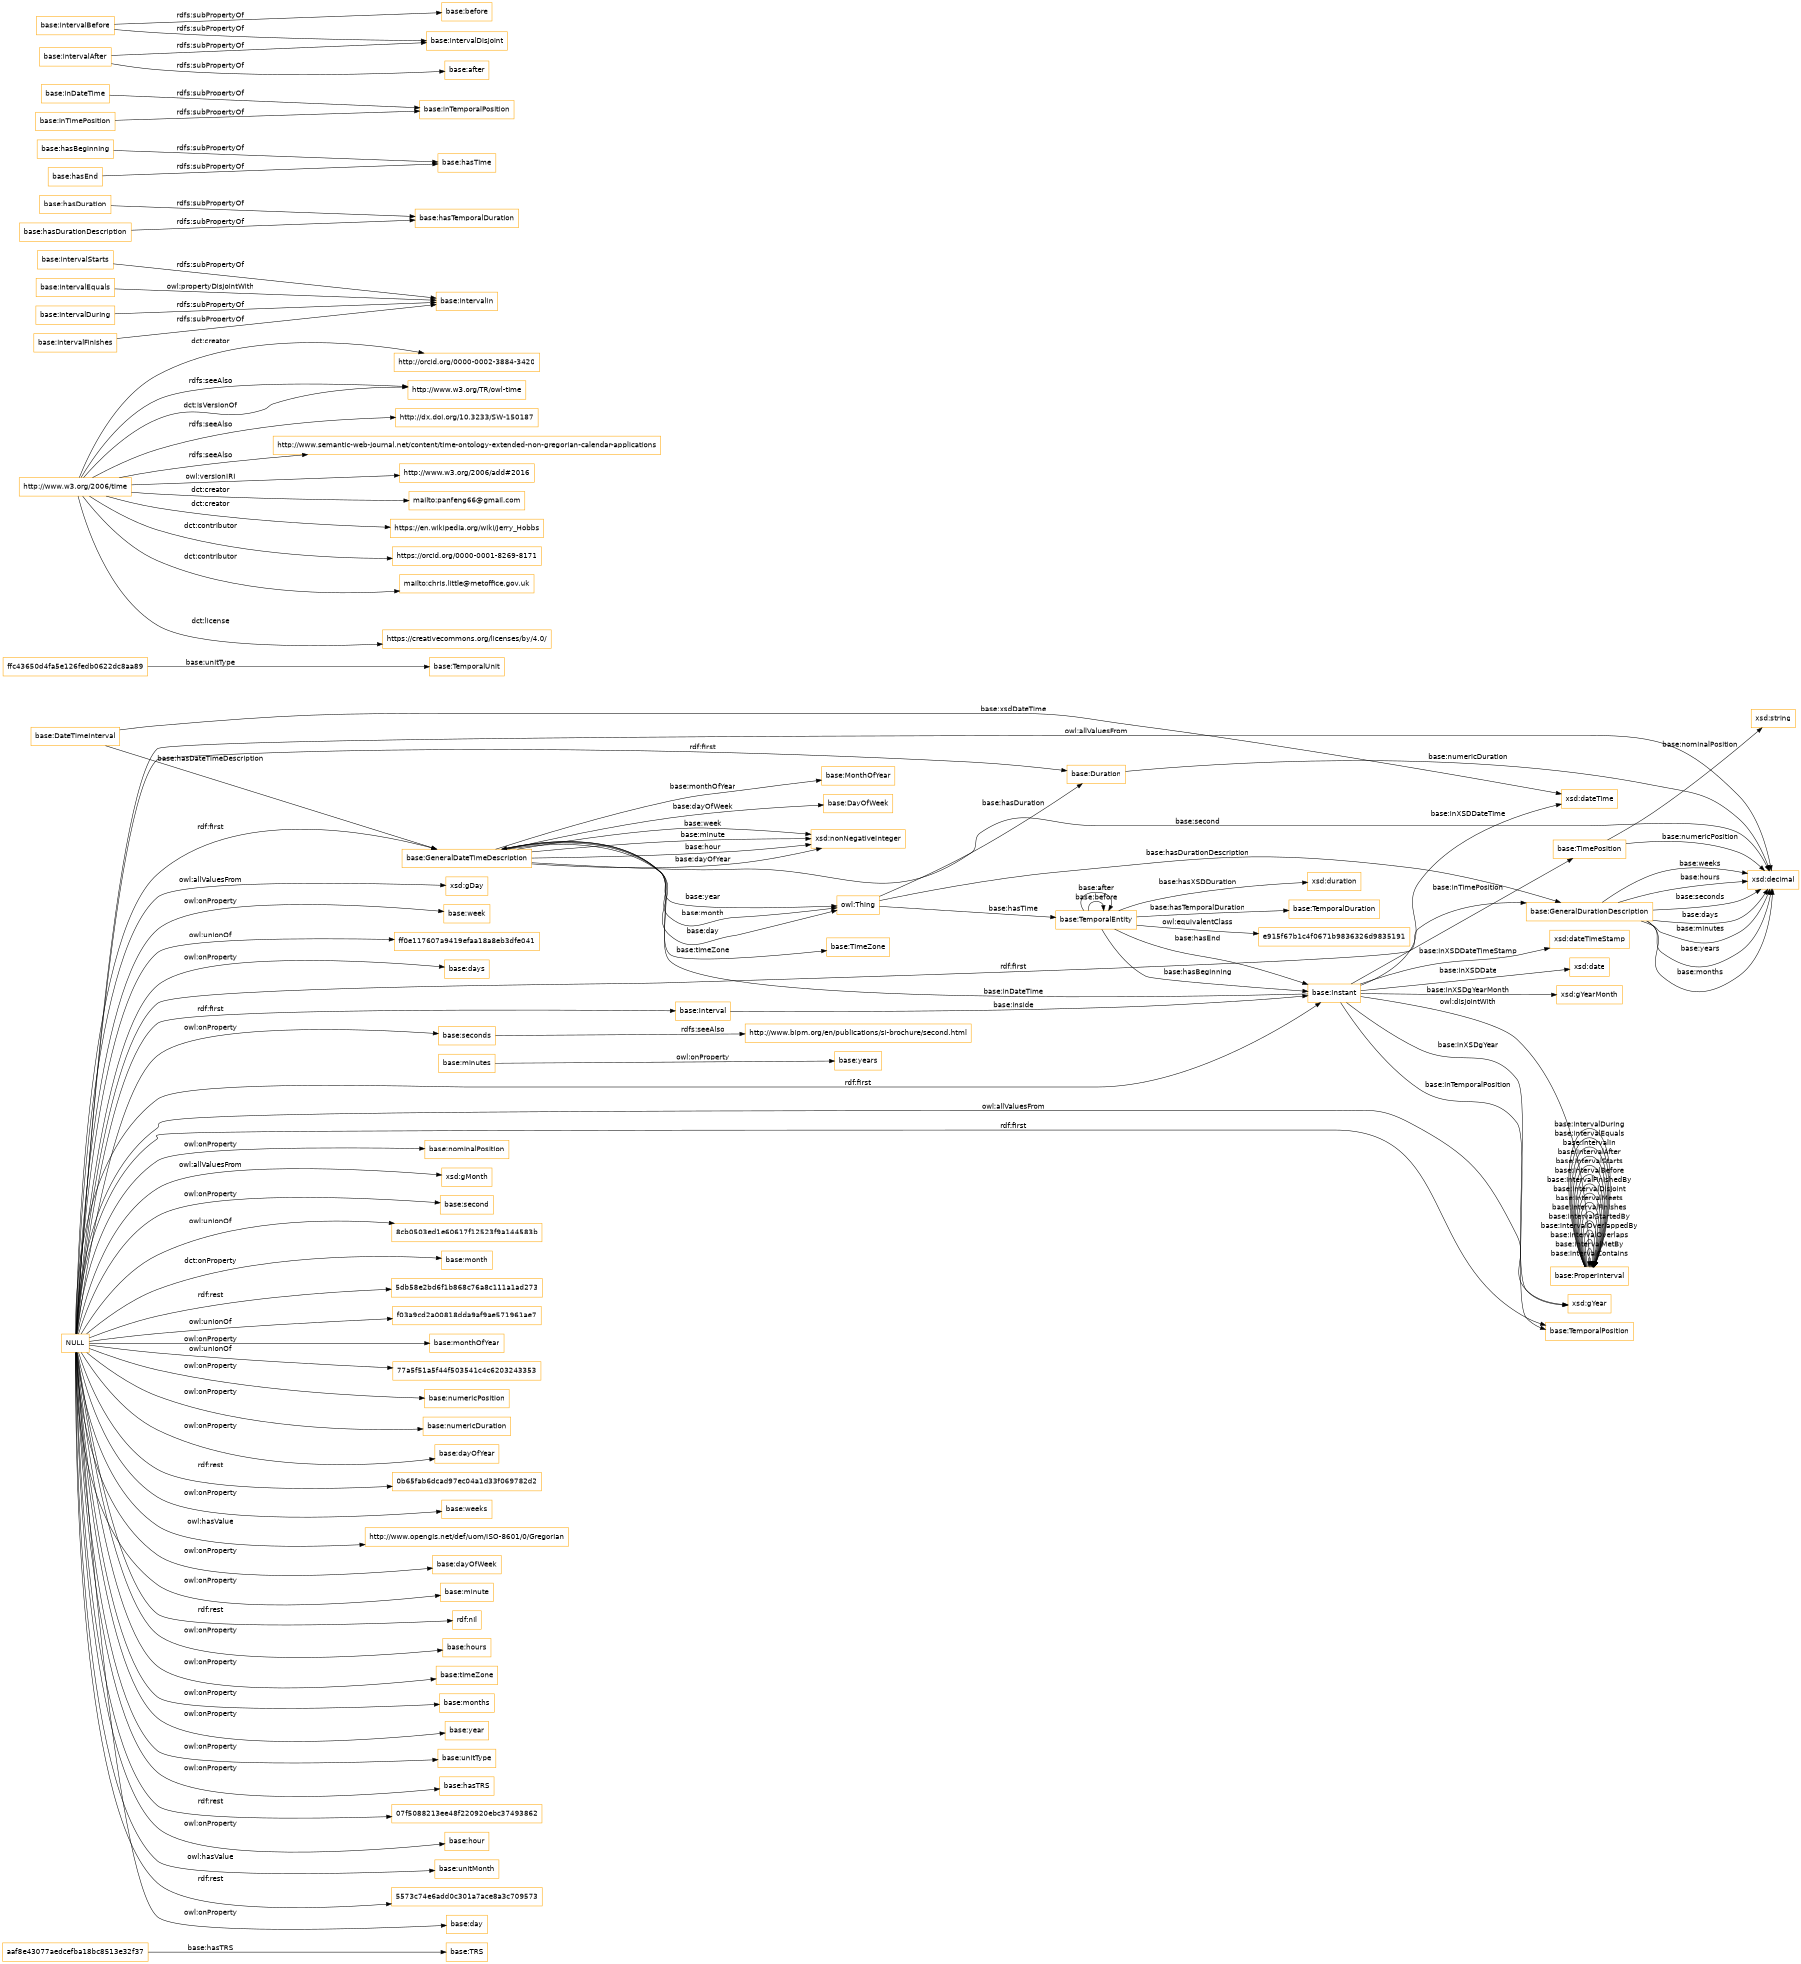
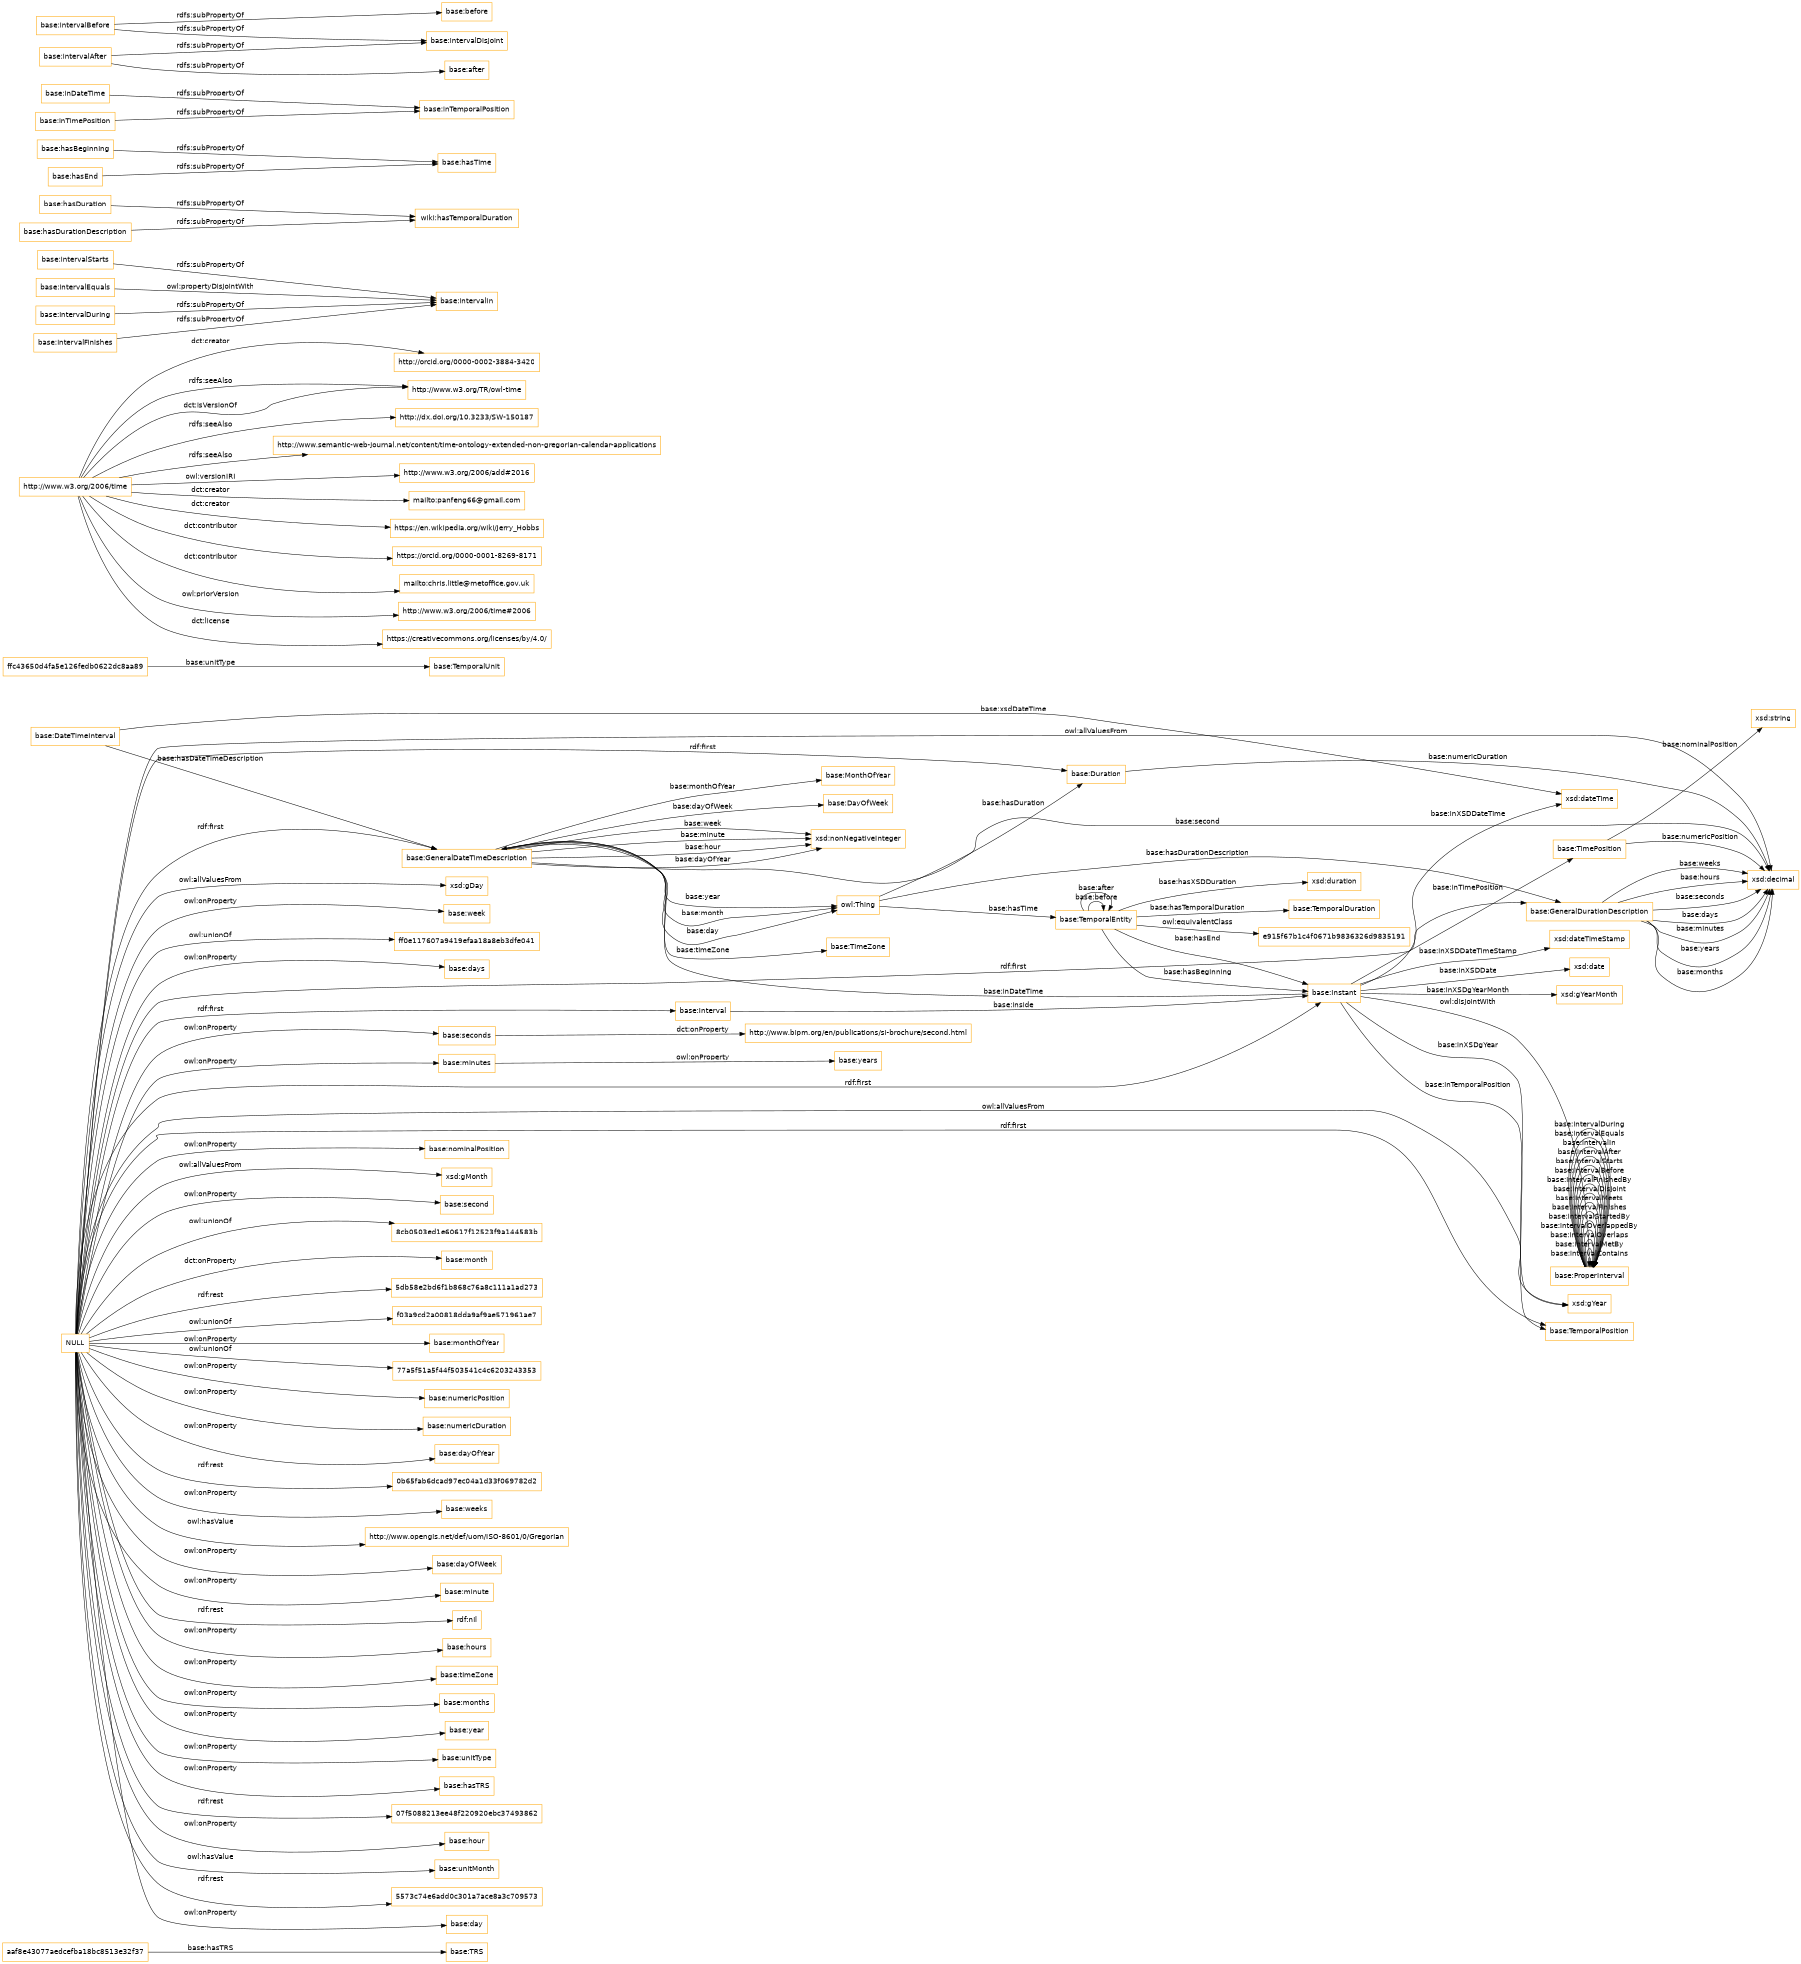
(467, 218) -> (467, 218)
none -> (467, 611)
(703, 1030) -> (703, 1030)
none -> (161, 1078)
